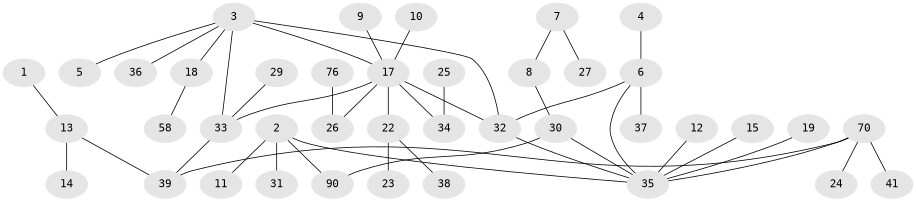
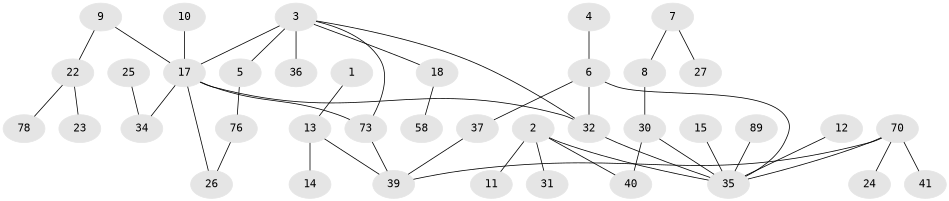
(277, 73) -> none
none -> (238, 101)
(388, 101) -> (87, 45)
(221, 129) -> (366, 129)
(808, 129) -> (756, 129)
none -> (435, 157)
(332, 184) -> (631, 184)
(444, 184) -> (24, 129)
